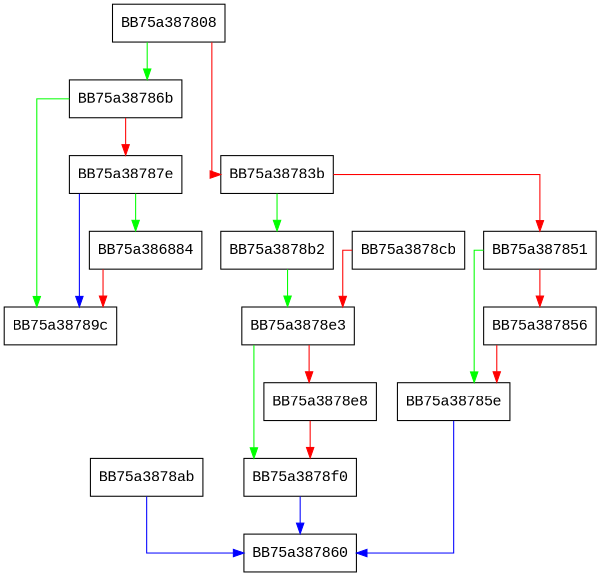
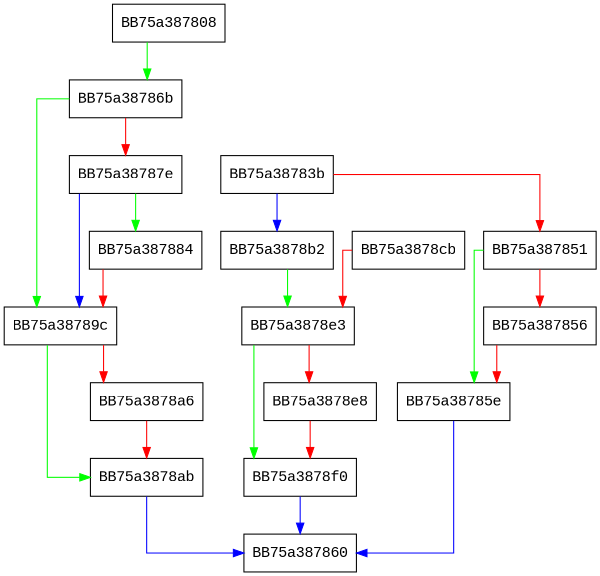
(212, 109) -> none
(277, 207) -> (277, 207)
(146, 250) -> (146, 250)
none -> (147, 402)
none -> (47, 427)
